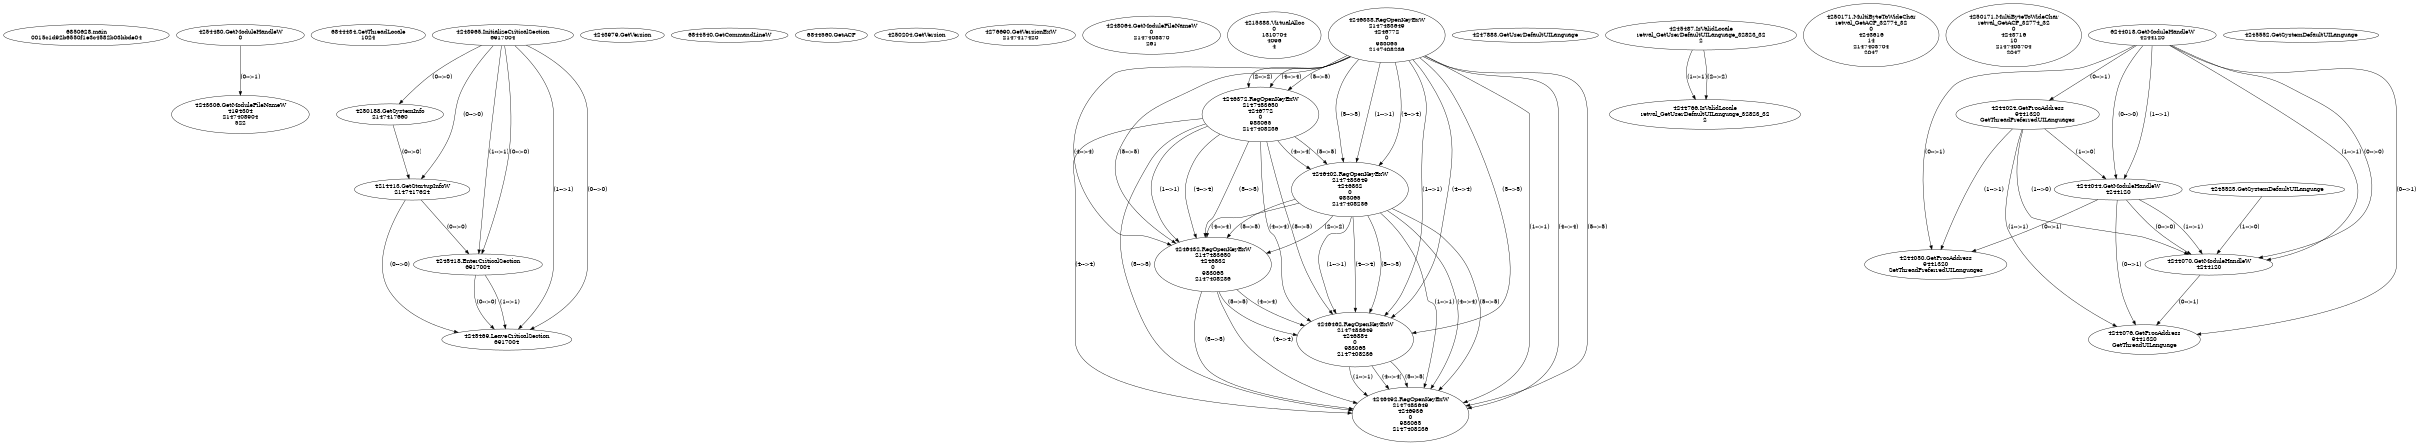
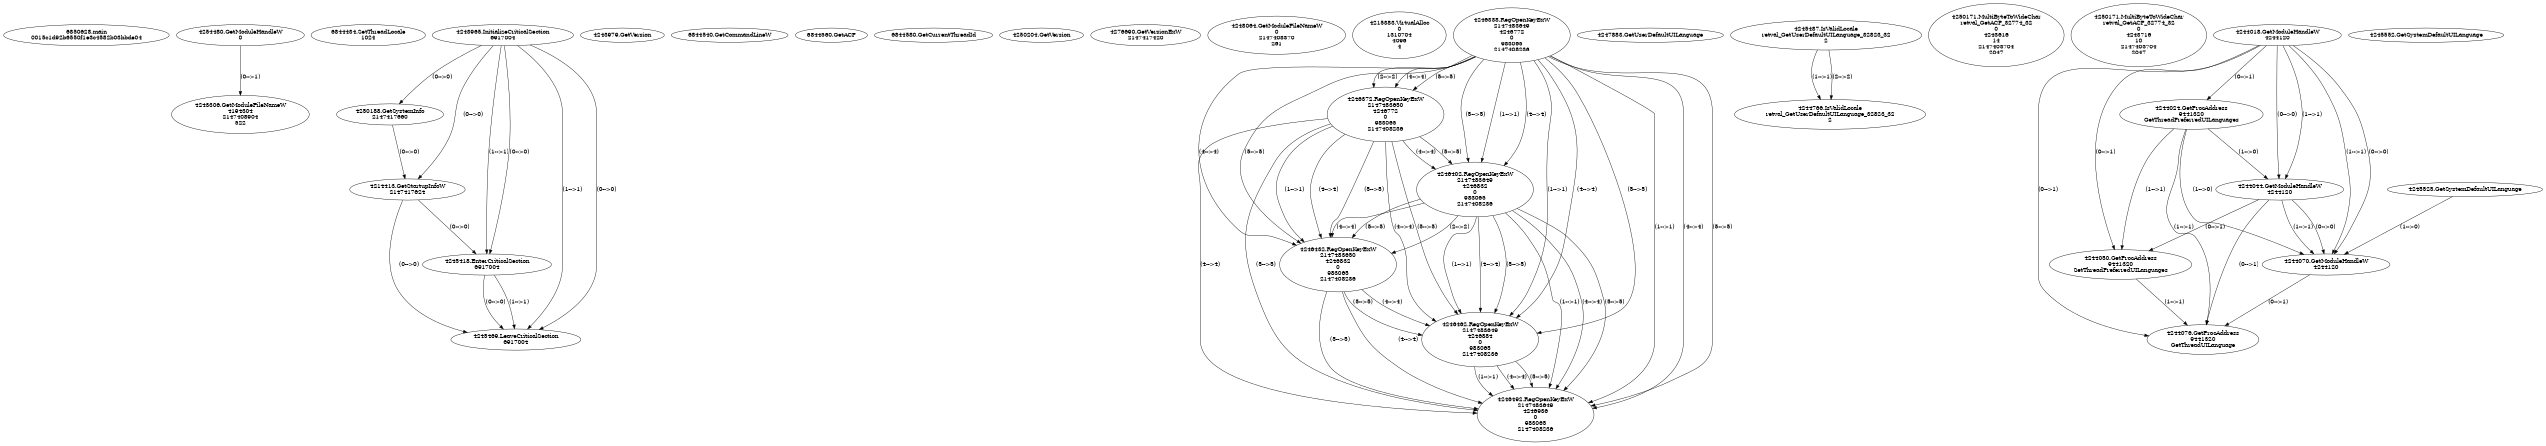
none -> (933, 35)
(2152, 35) -> (2277, 35)
none -> (2160, 301)
